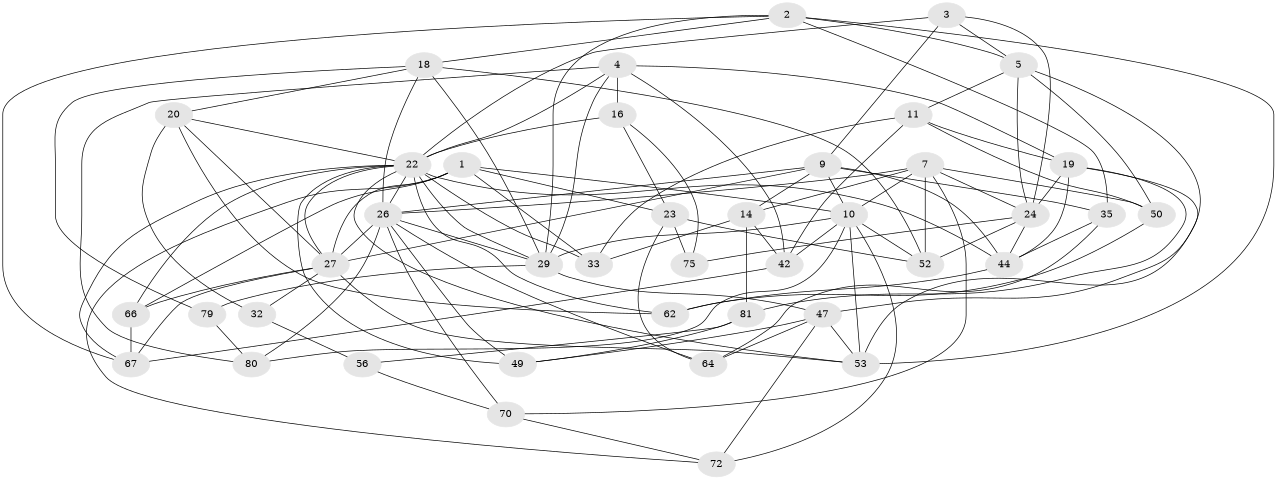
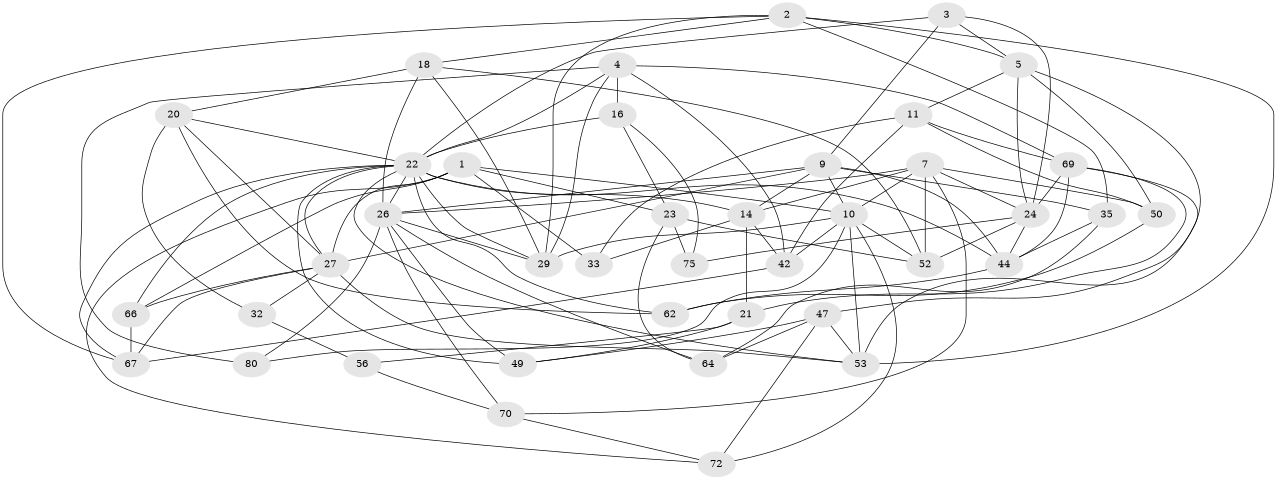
(1069, 165) -> (1069, 165)
(499, 222) -> (577, 194)
(357, 240) -> none
(681, 294) -> none
(207, 315) -> none
(746, 315) -> (746, 315)
